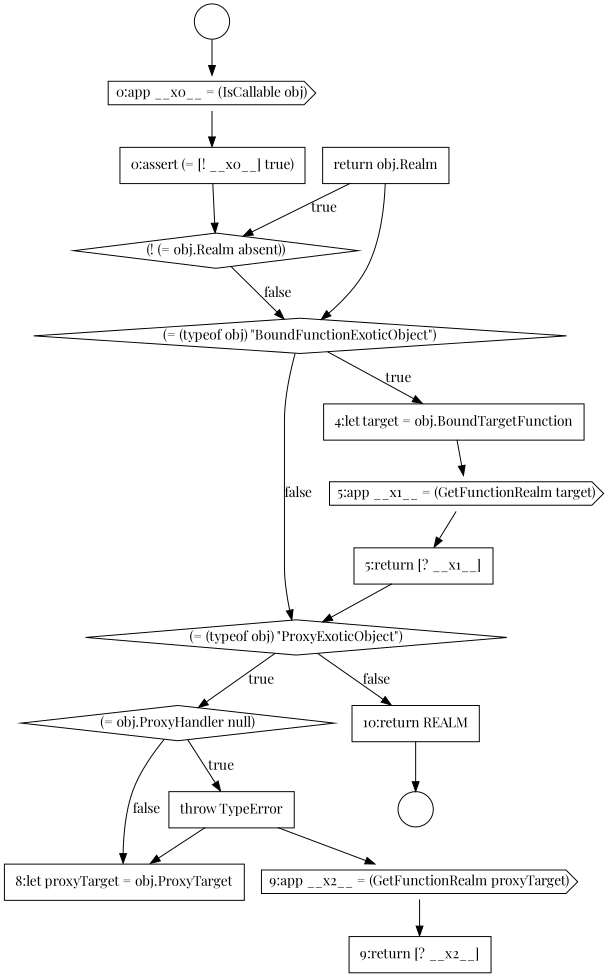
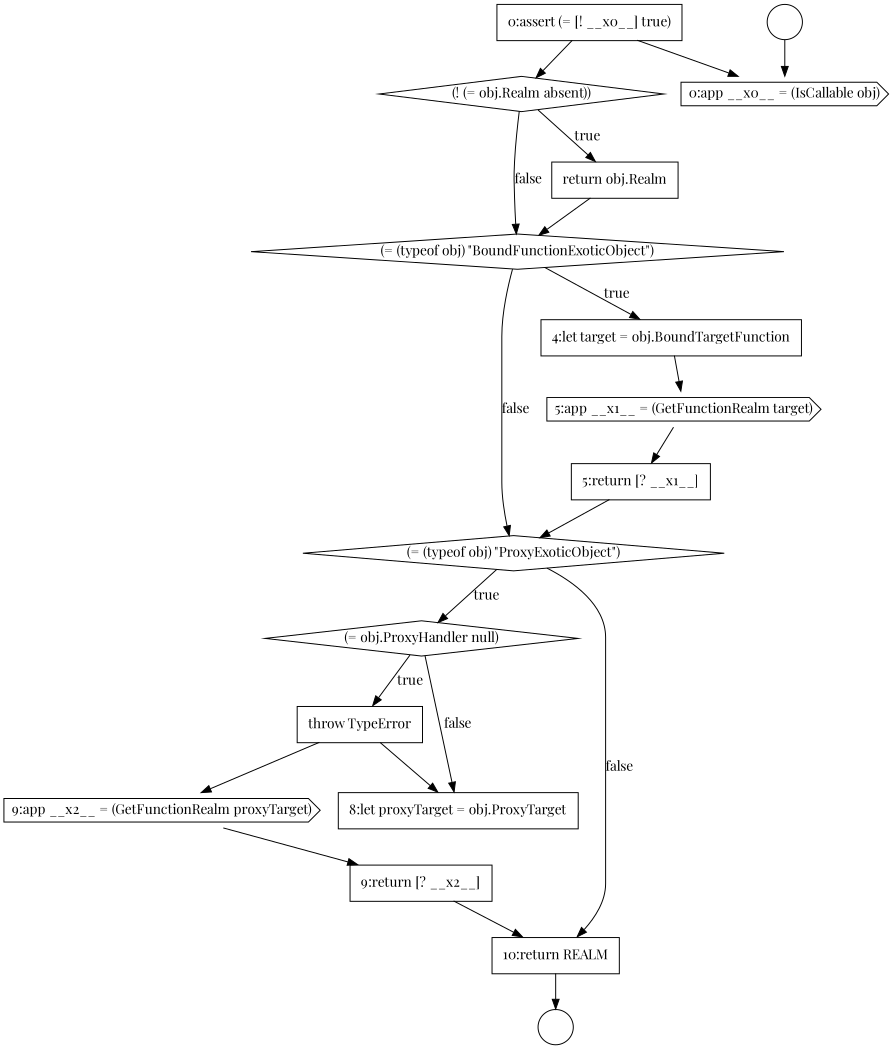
(212, 124) -> (683, 57)
(301, 207) -> (563, 132)
none -> (484, 917)
